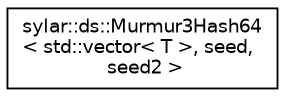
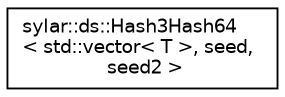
(142, 48) -> (142, 48)
